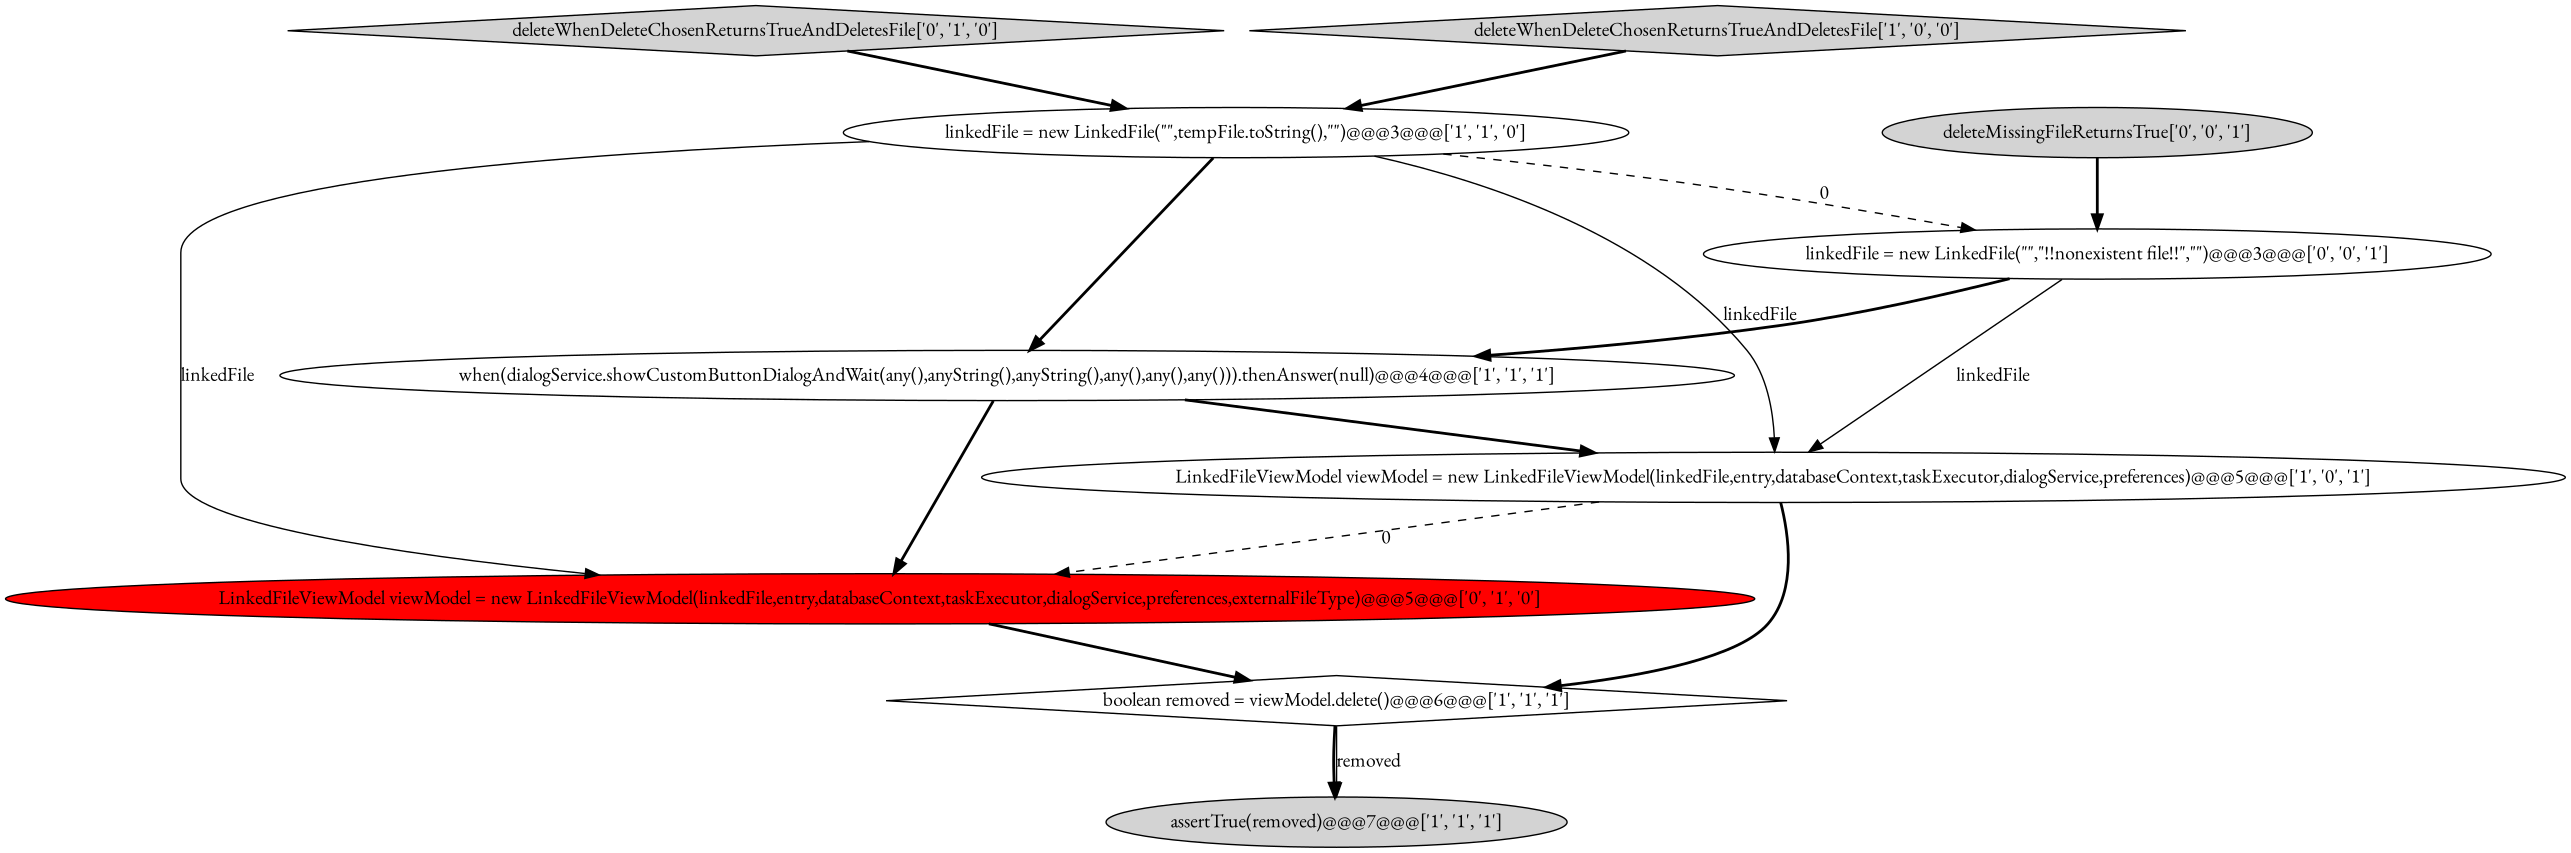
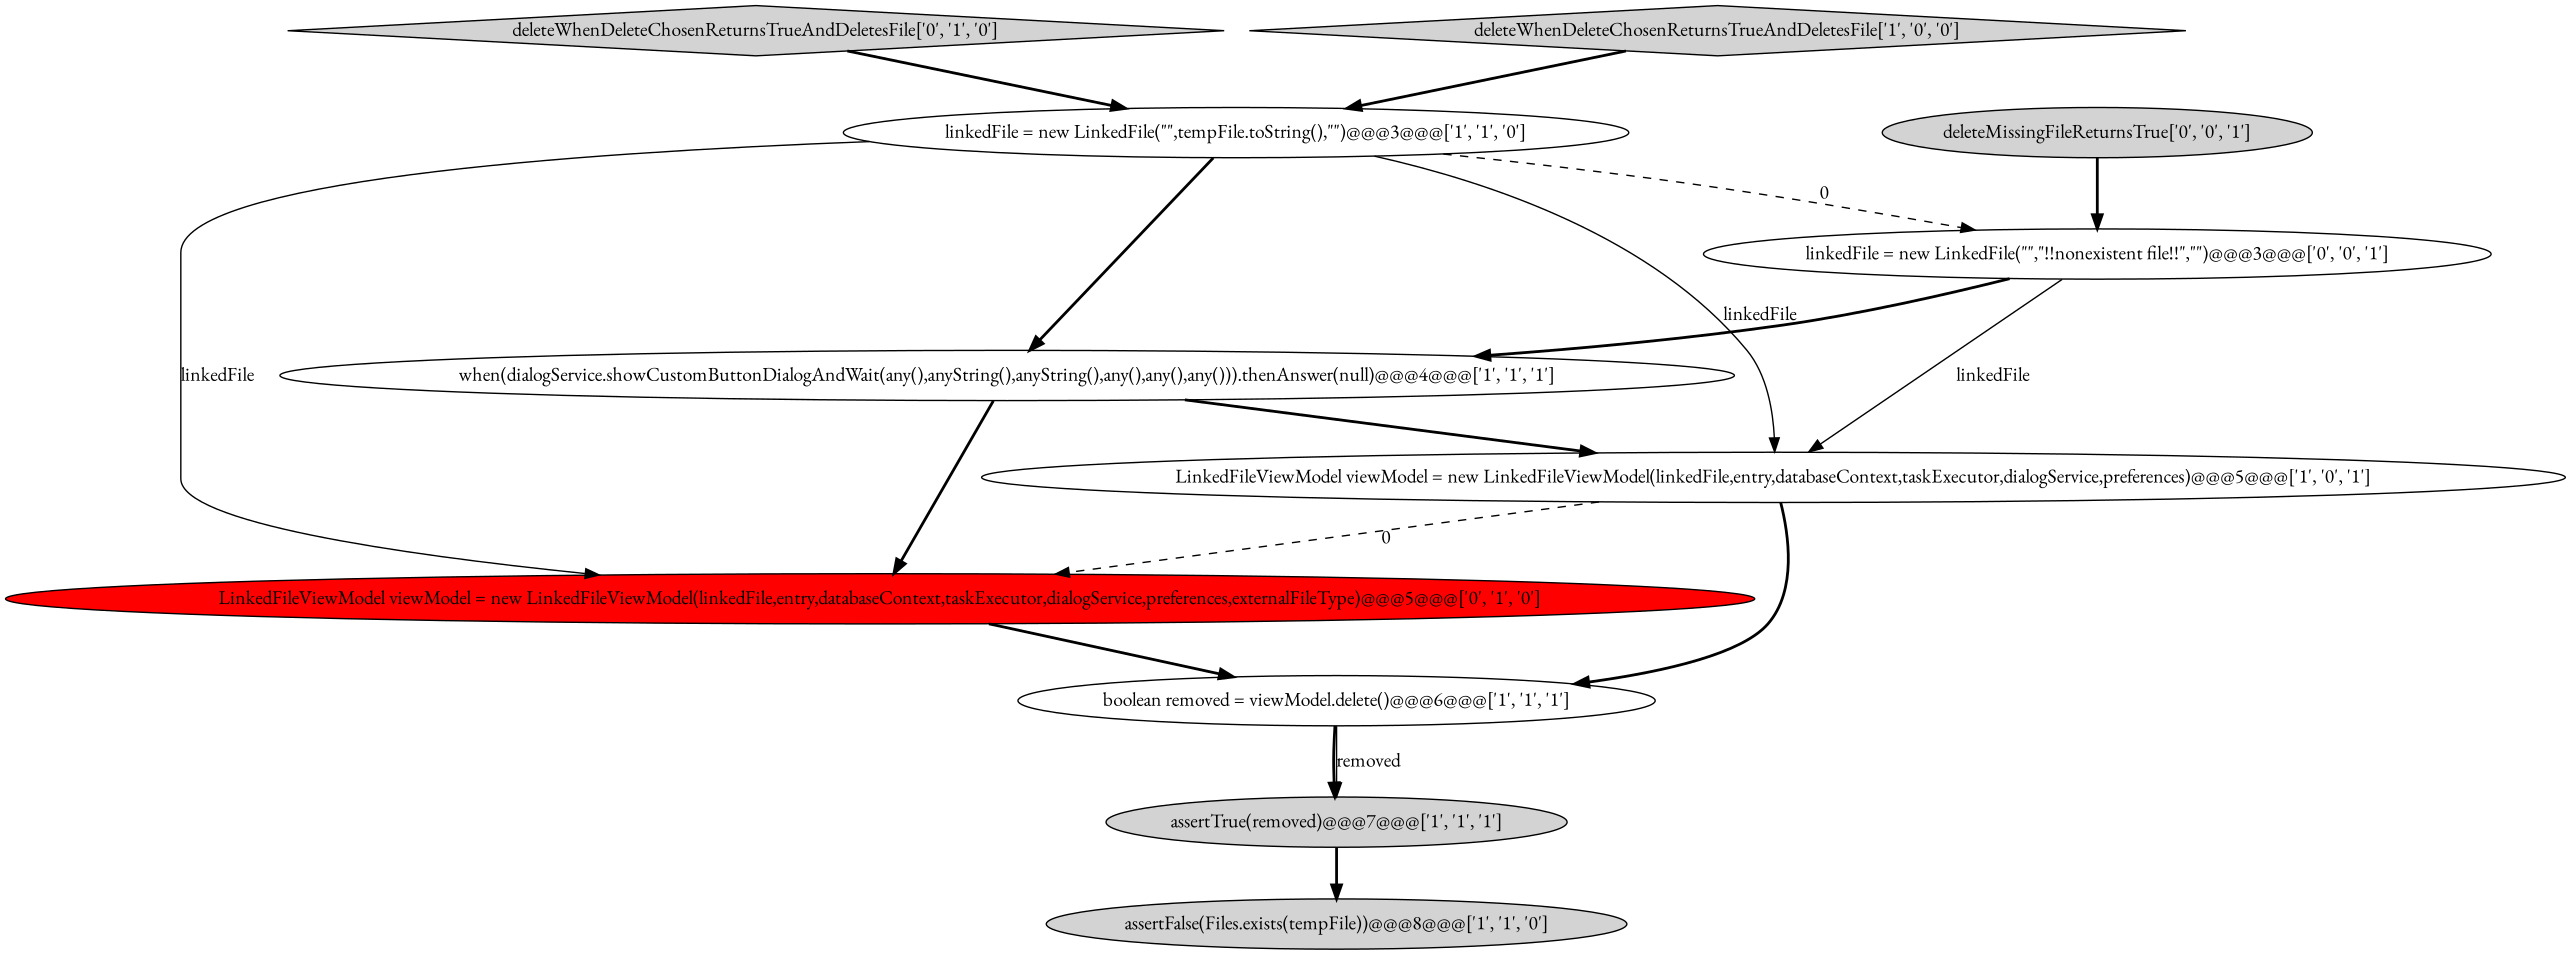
(1337, 701) -> (1337, 701)
none -> (1337, 924)
